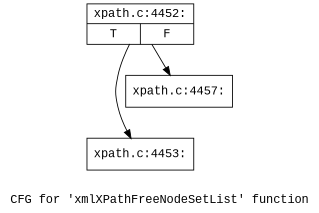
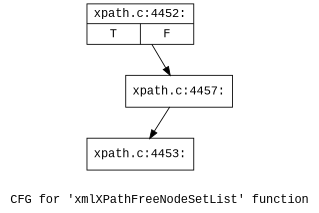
(116, 87) -> (162, 119)
